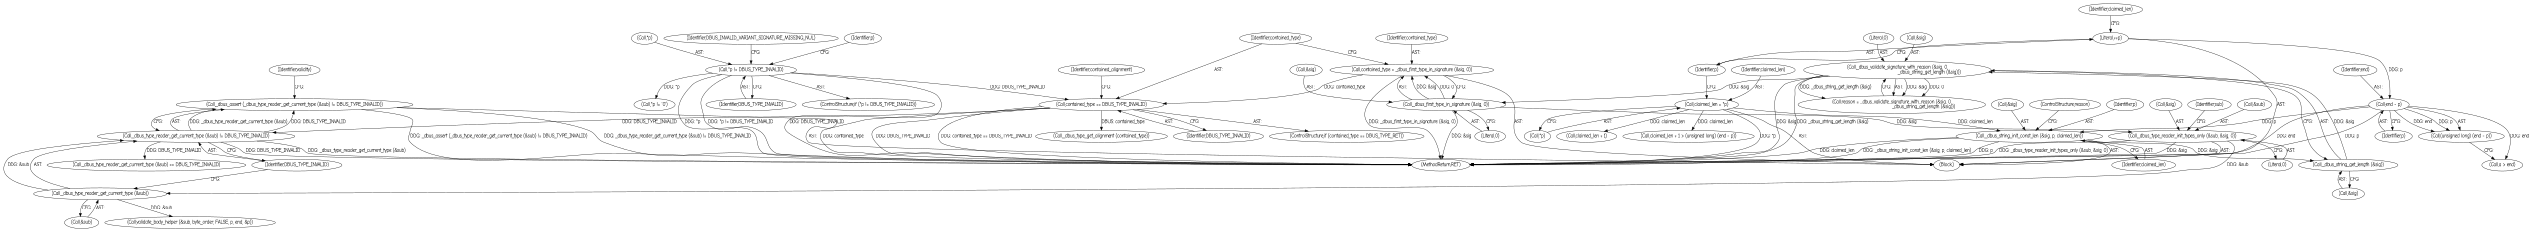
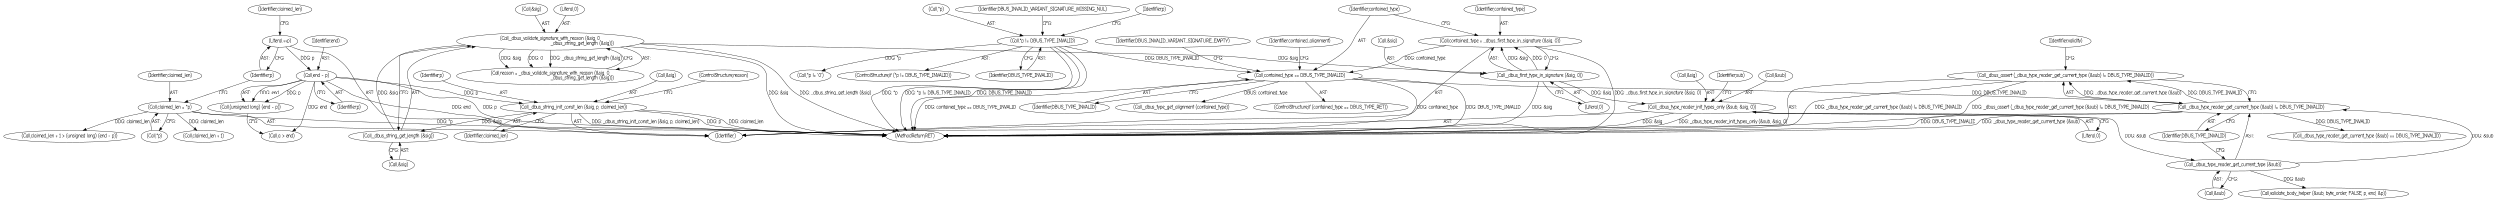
none -> (1173, 41)
(1865, 116) -> none
(1947, 165) -> (726, 136)
